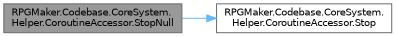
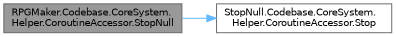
(304, 18) -> (304, 18)
